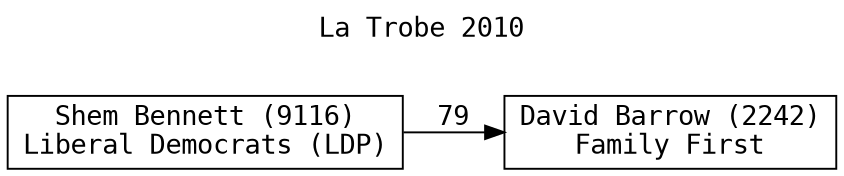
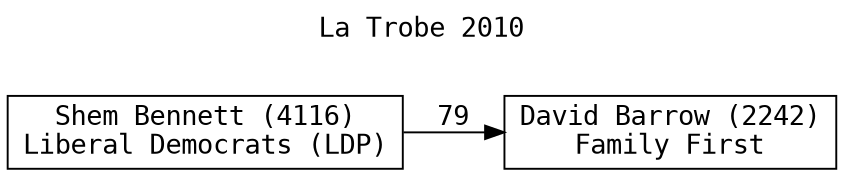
(205, 132) -> (205, 132)
